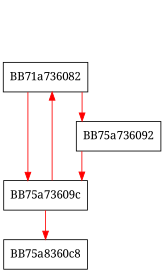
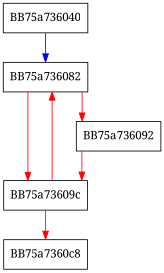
none -> (46, 18)
(46, 77) -> (46, 77)
(46, 254) -> (46, 254)
